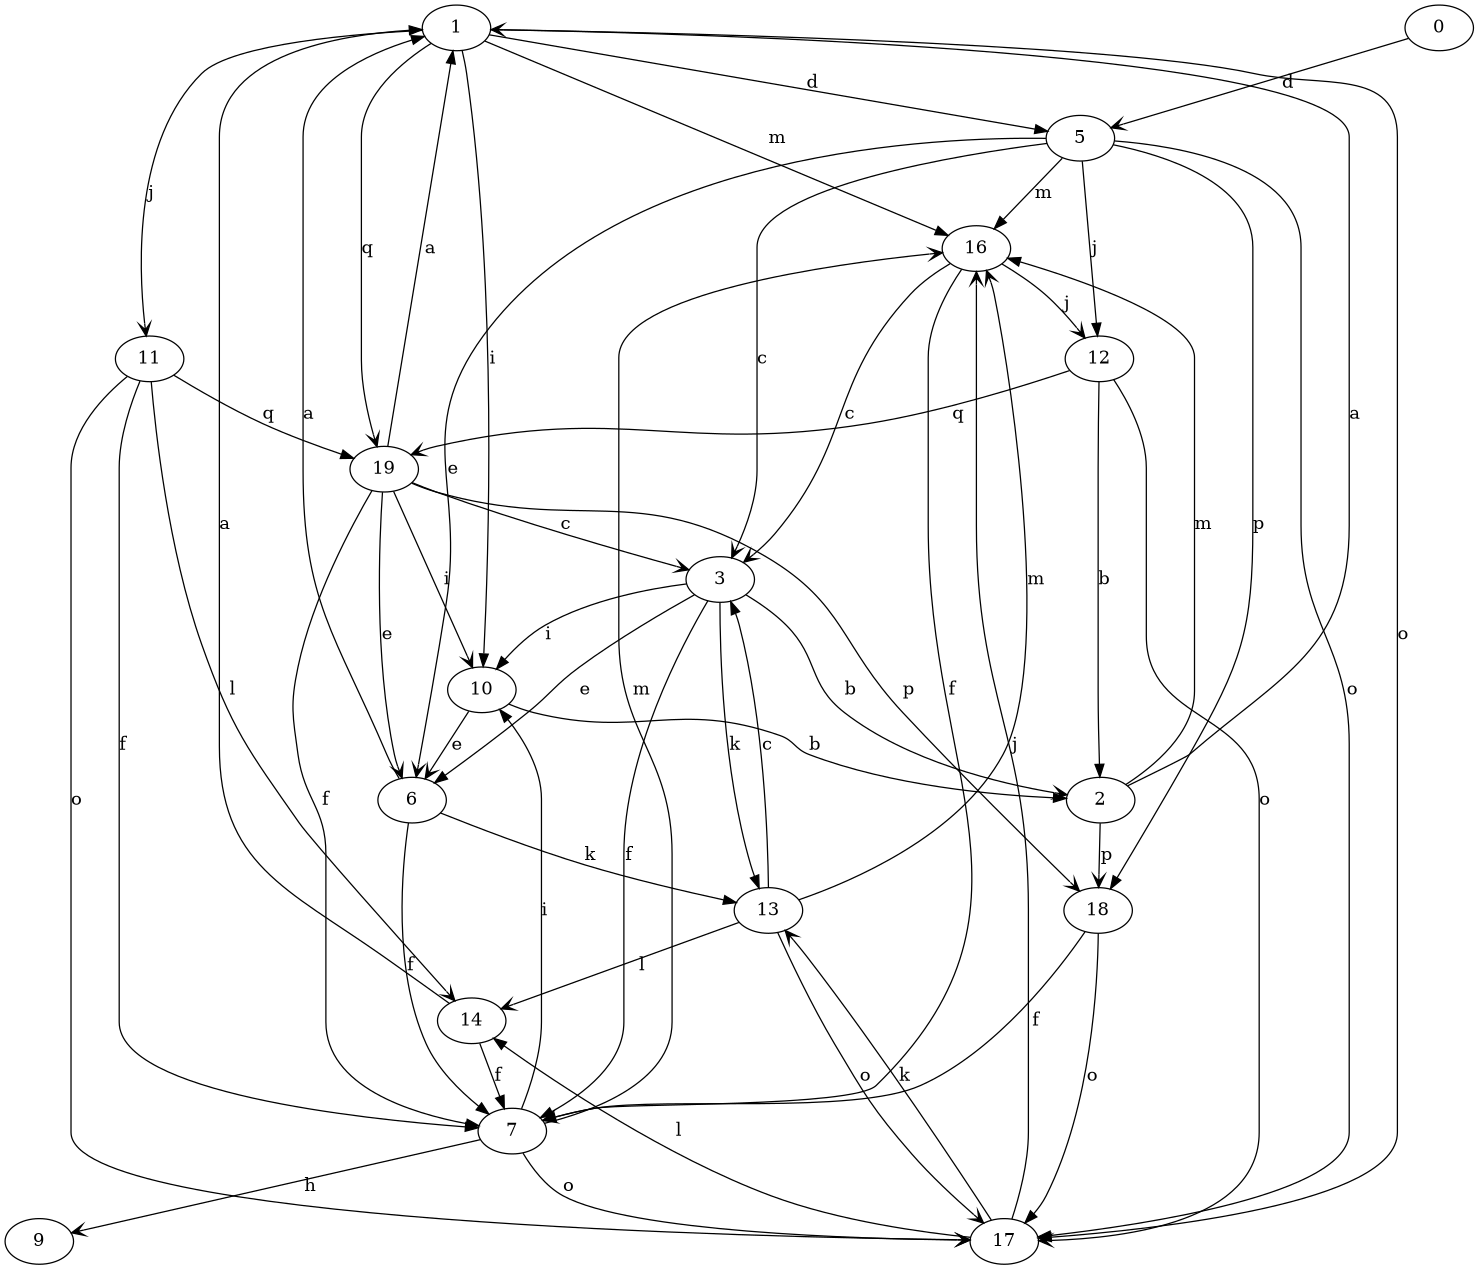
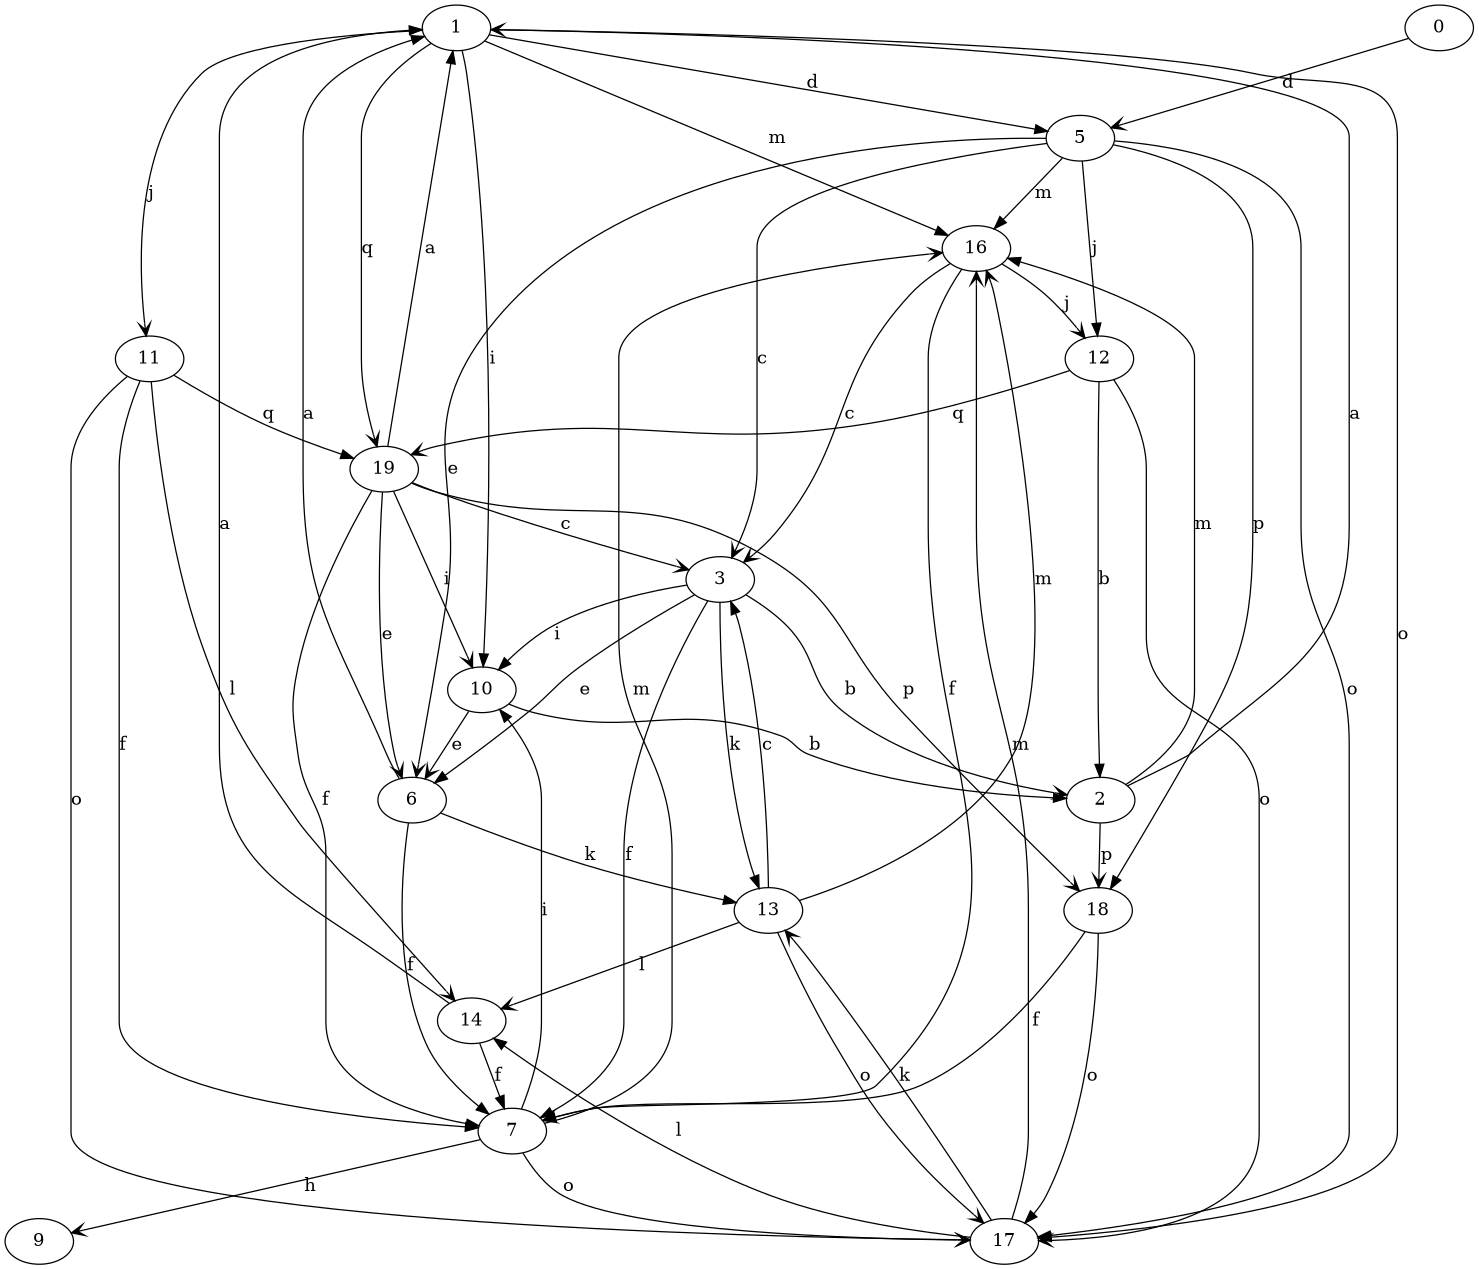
(1015, 745) -> (1021, 745)
